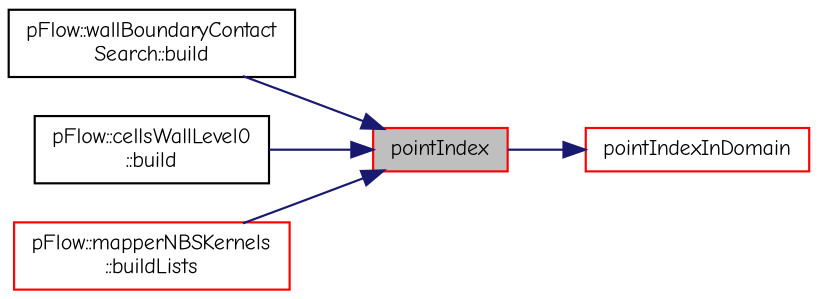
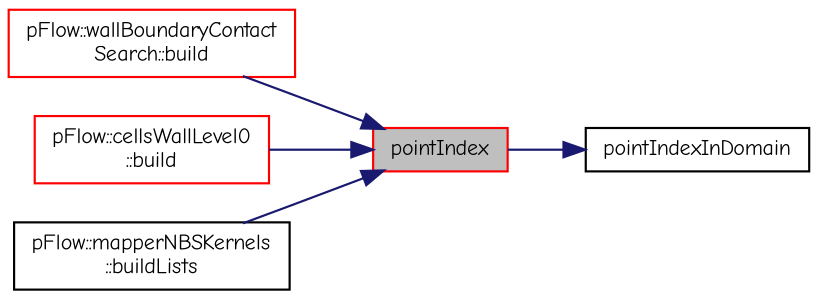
(152, 43) -> (152, 43)
(152, 150) -> (152, 150)
(697, 150) -> (697, 150)
(152, 256) -> (152, 256)
